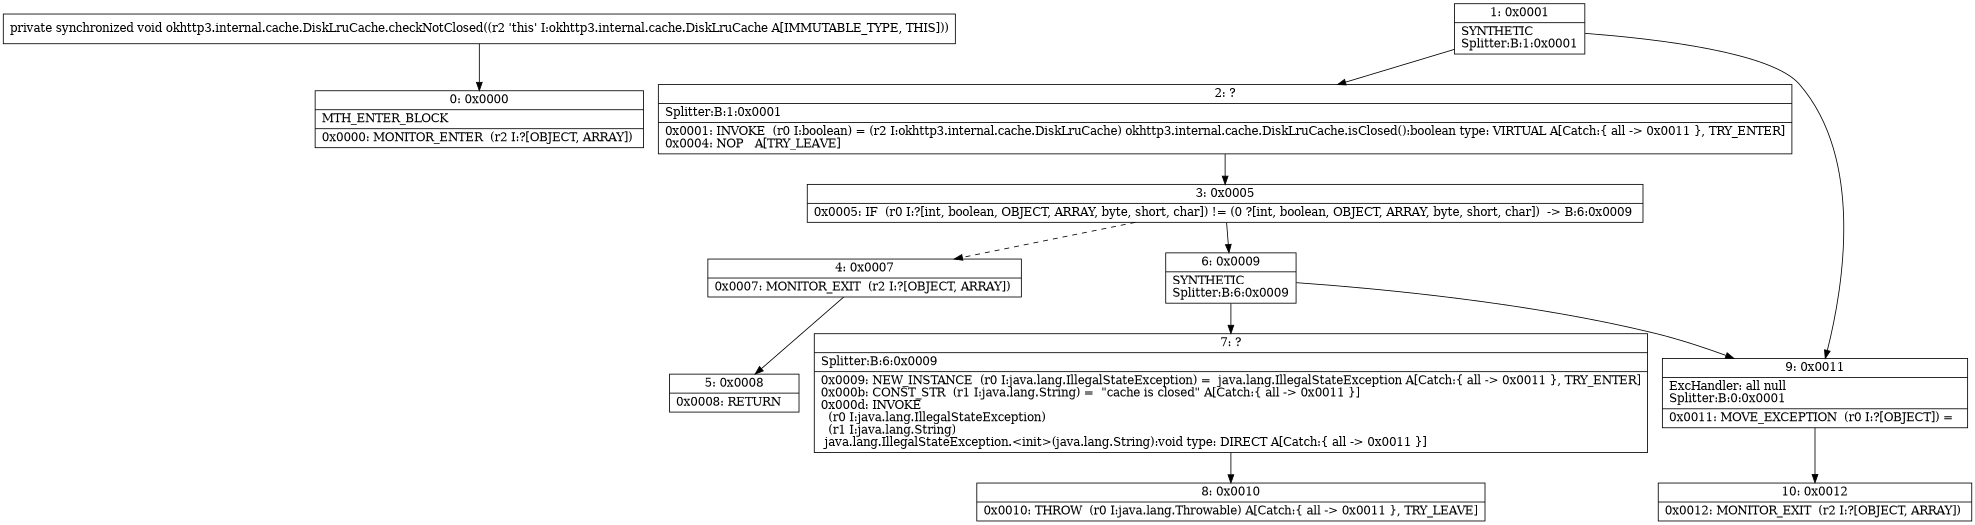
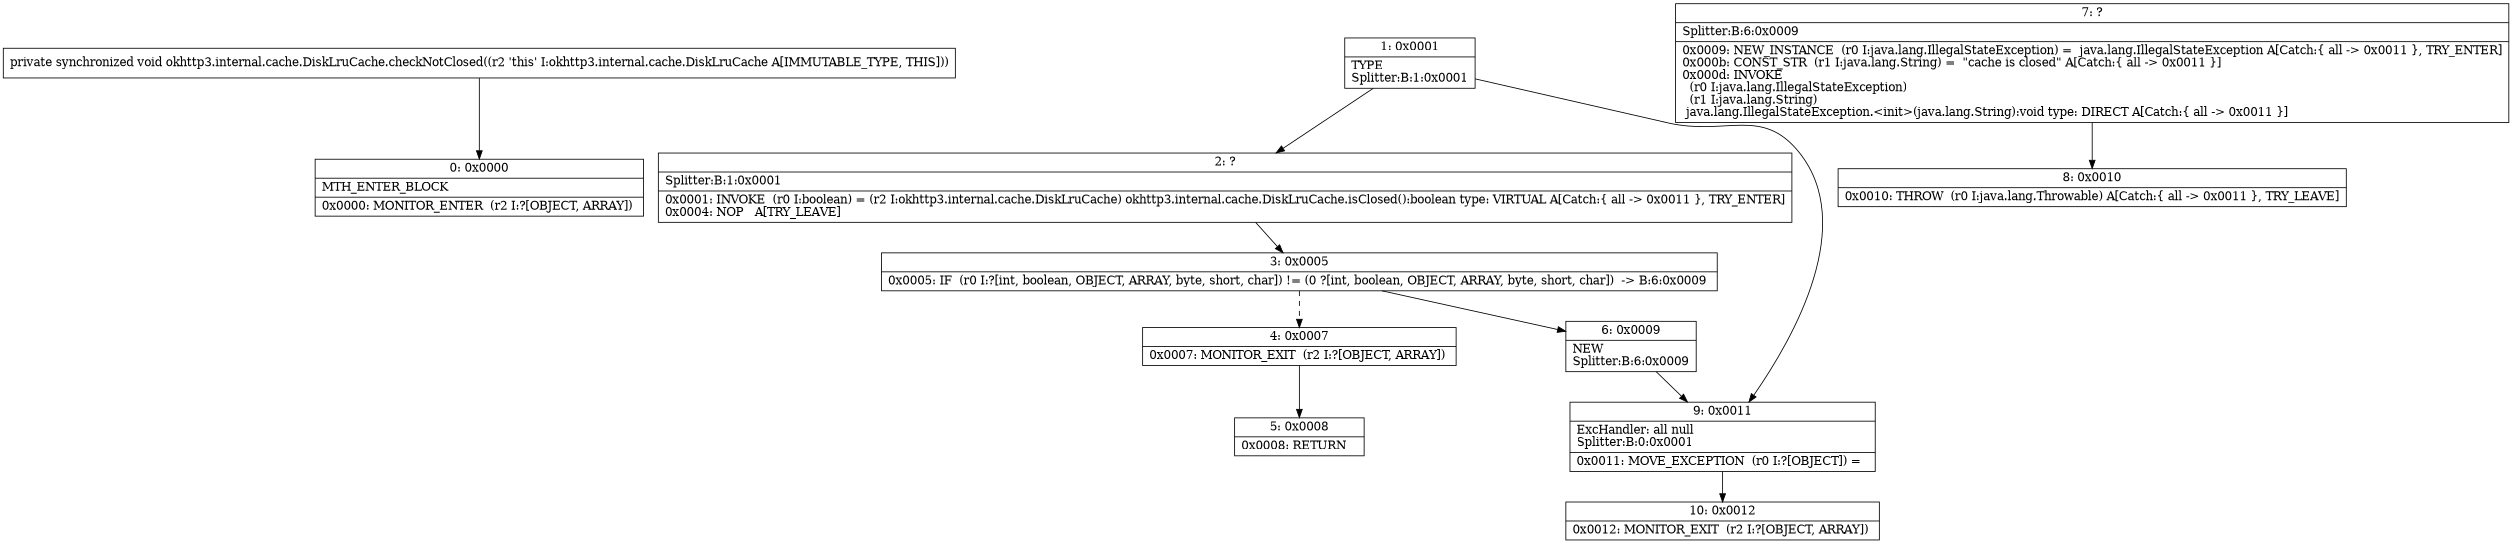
(1497, 32) -> (1367, 66)
(1209, 281) -> (1588, 349)
(1231, 314) -> none
